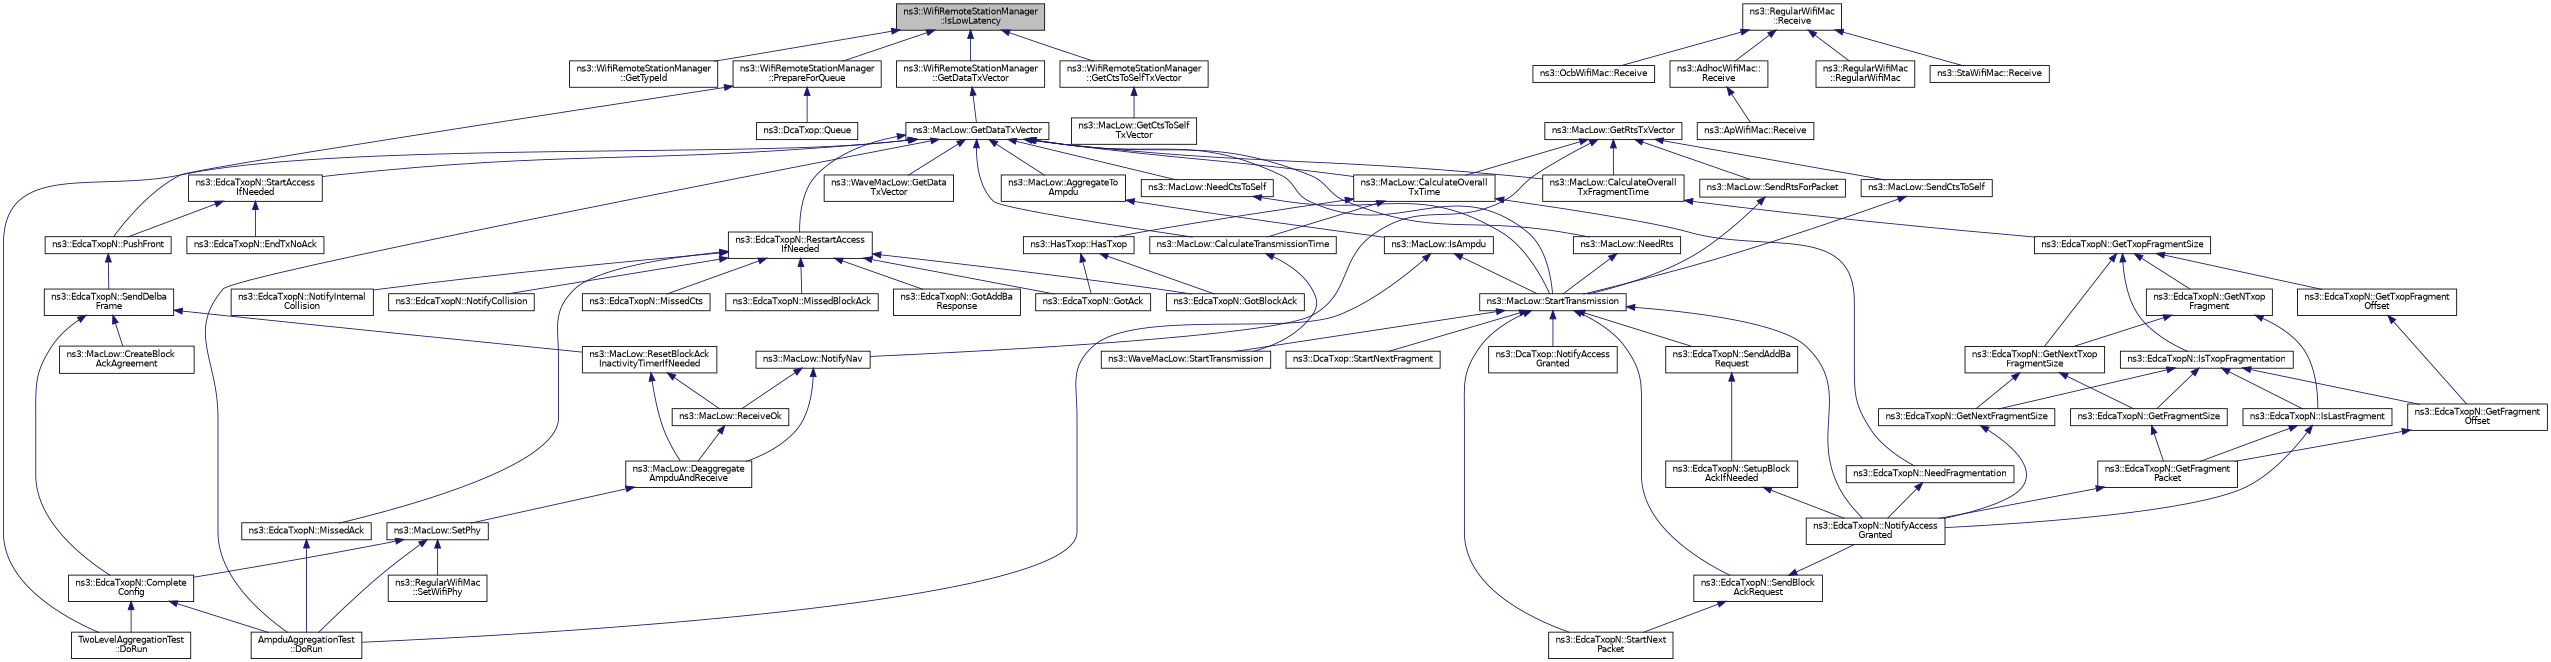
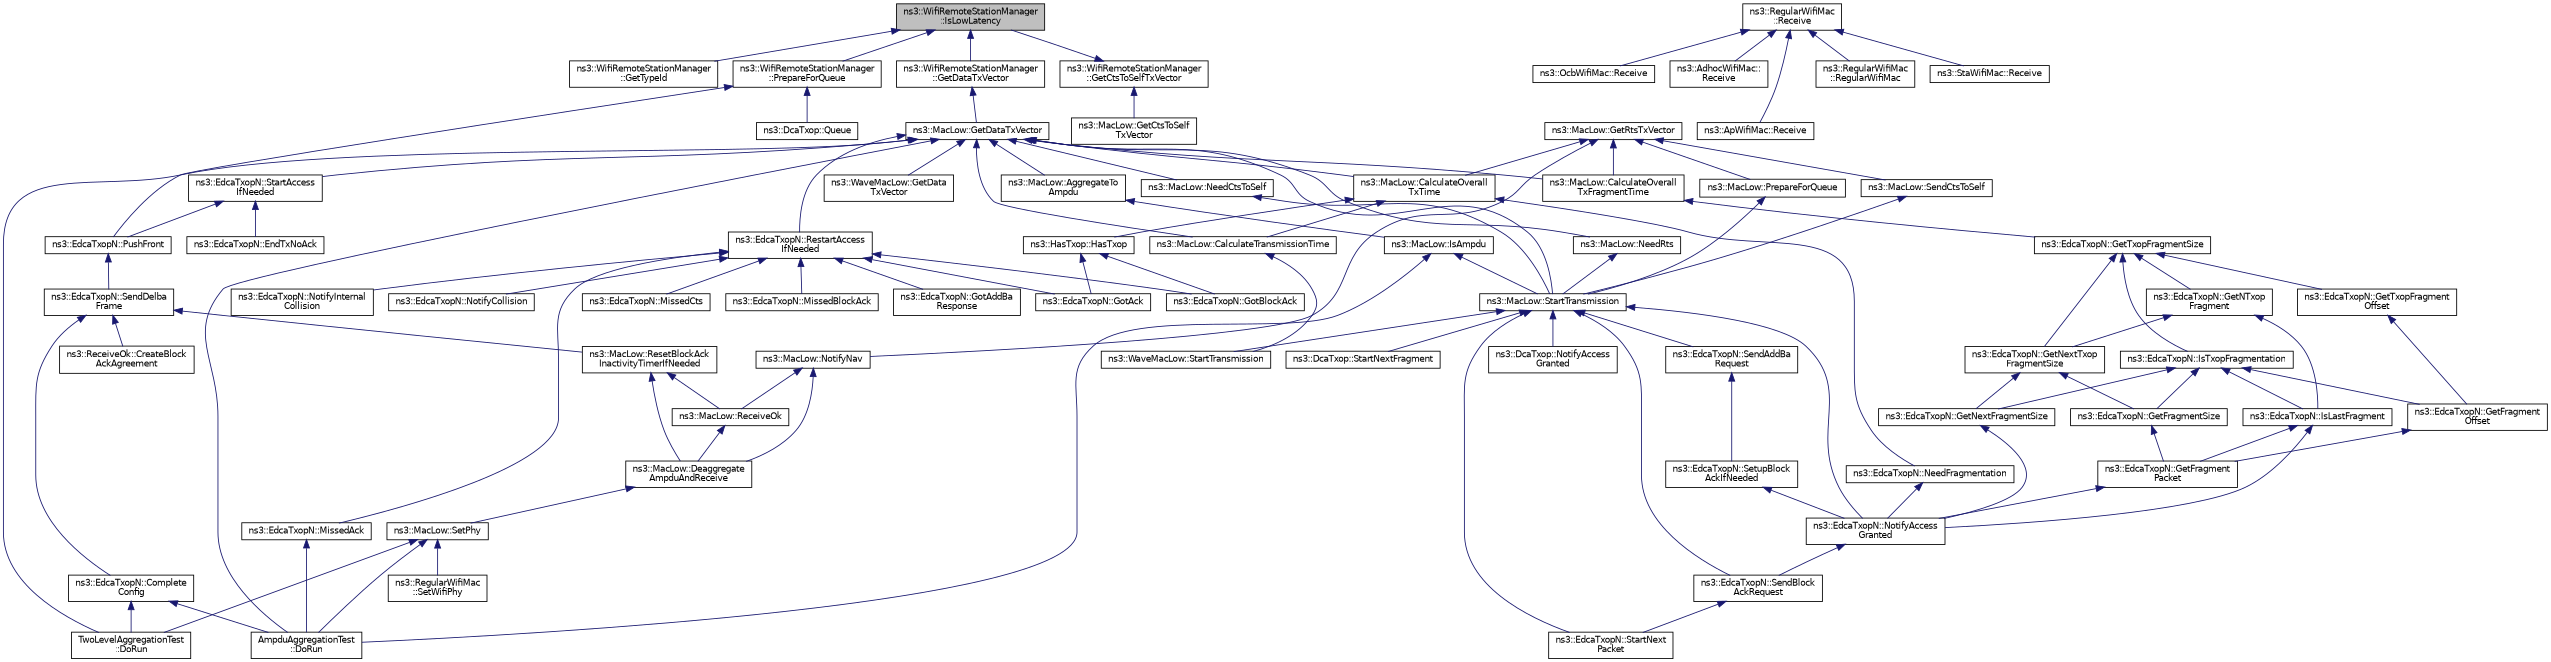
(1052, 47) -> (1053, 44)
(1741, 108) -> (1778, 82)
(1773, 188) -> (1773, 188)
(127, 360) -> (127, 360)
(1826, 558) -> (1808, 561)
(295, 560) -> (287, 587)
